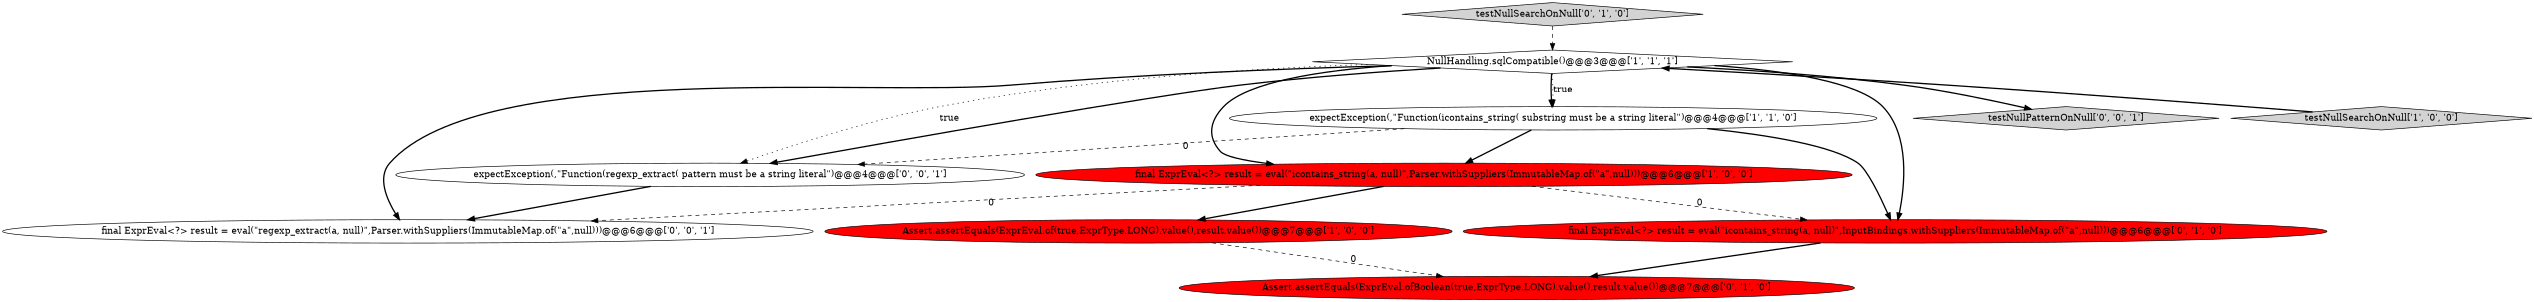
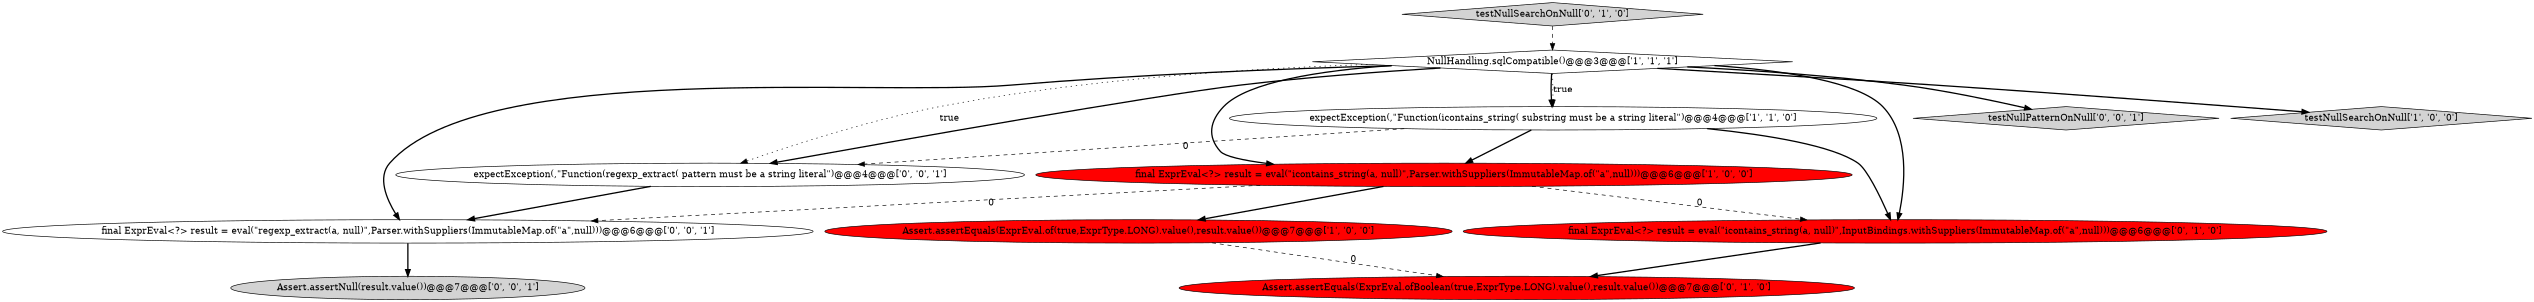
(1991, 88) -> (1980, 88)
none -> (408, 288)
